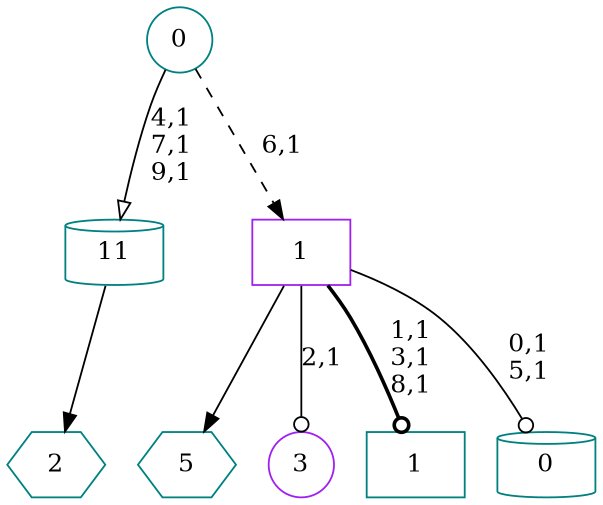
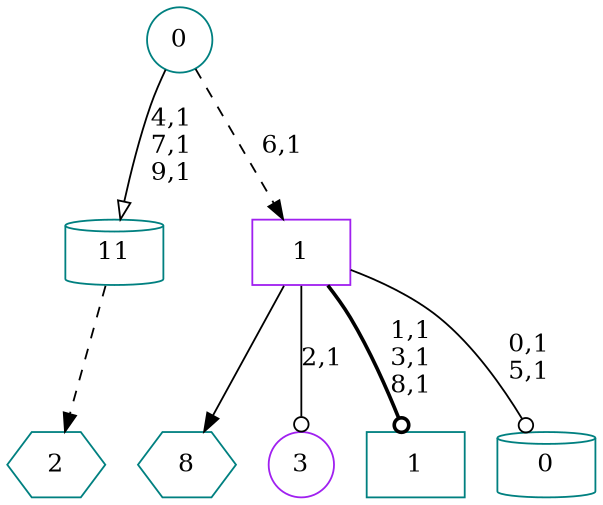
(88, 350) -> (88, 350)
(187, 465) -> (187, 465)
